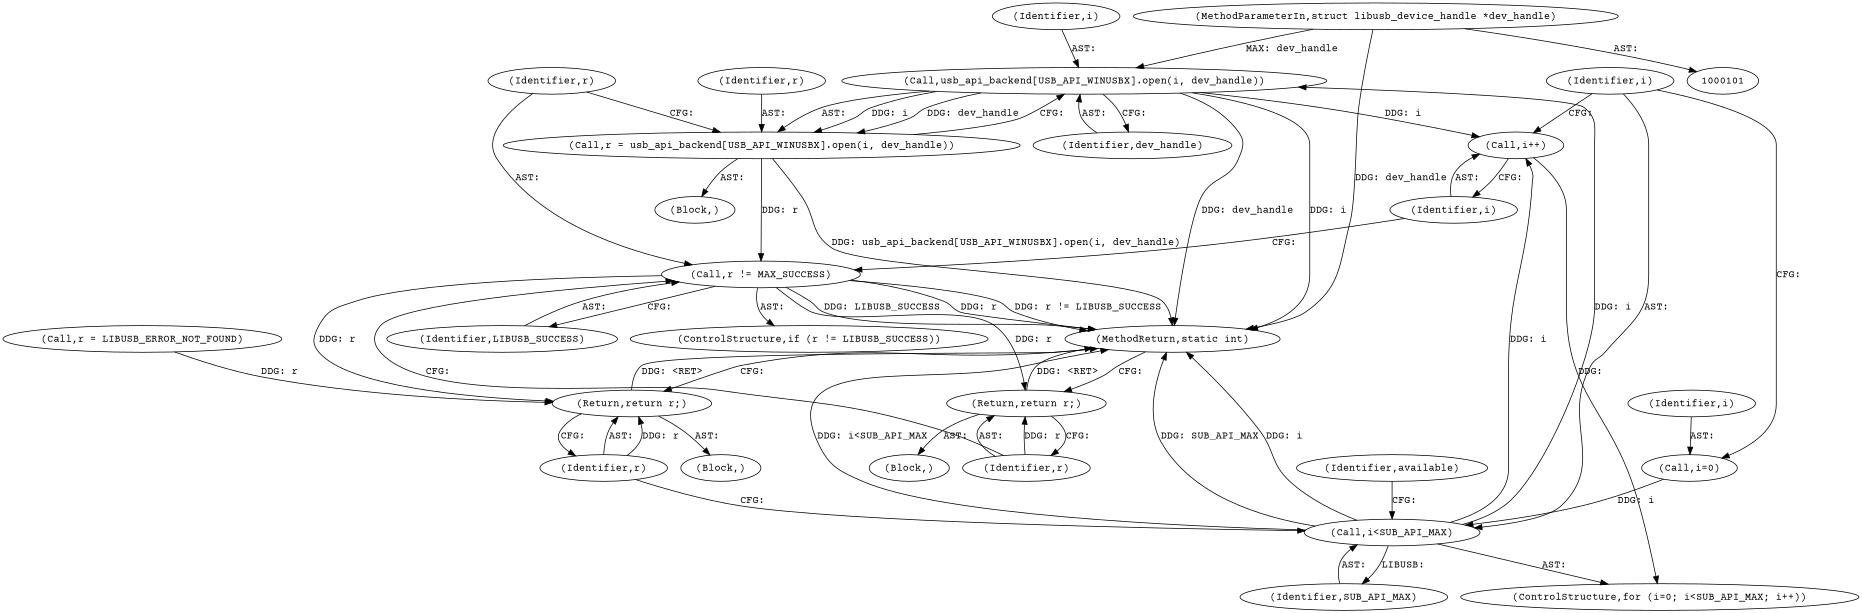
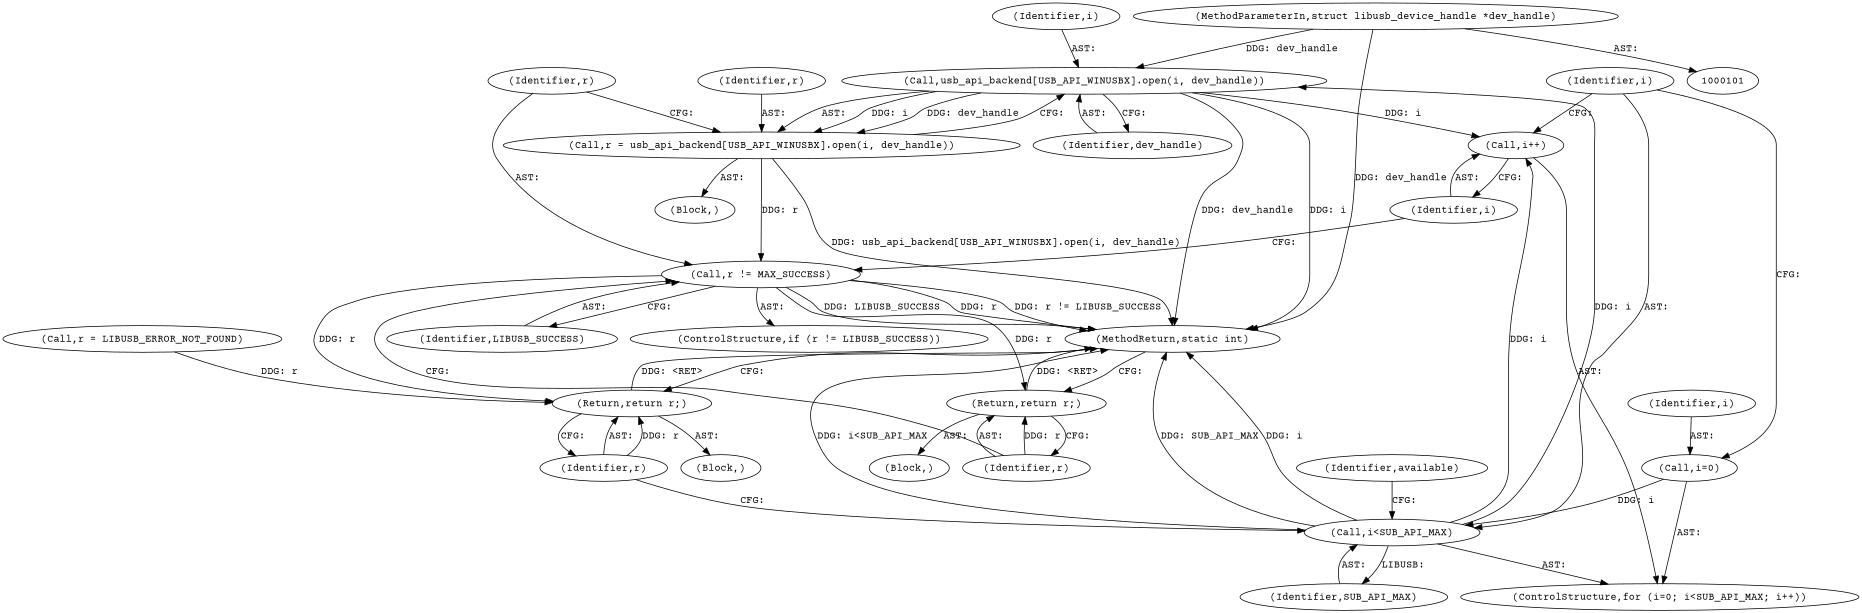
(1292, 49) -> (1292, 49)
(1594, 371) -> (1594, 371)
none -> (1676, 529)
